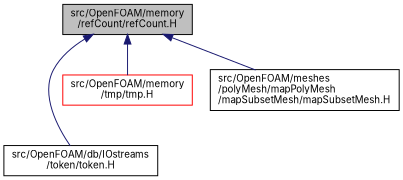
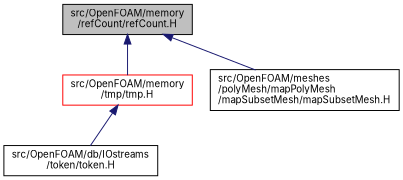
(49, 88) -> (101, 129)
